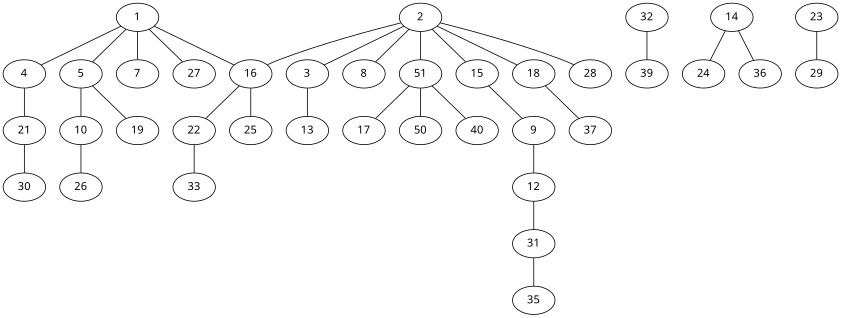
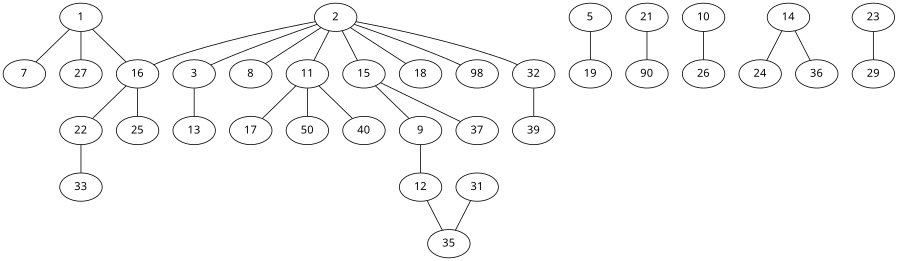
none -> (438, 40)
(109, 46) -> none
(24, 74) -> none
(421, 74) -> (307, 74)
(590, 74) -> (477, 74)
(81, 102) -> none
(562, 102) -> (421, 102)
(24, 187) -> (647, 74)
(534, 215) -> (435, 215)
